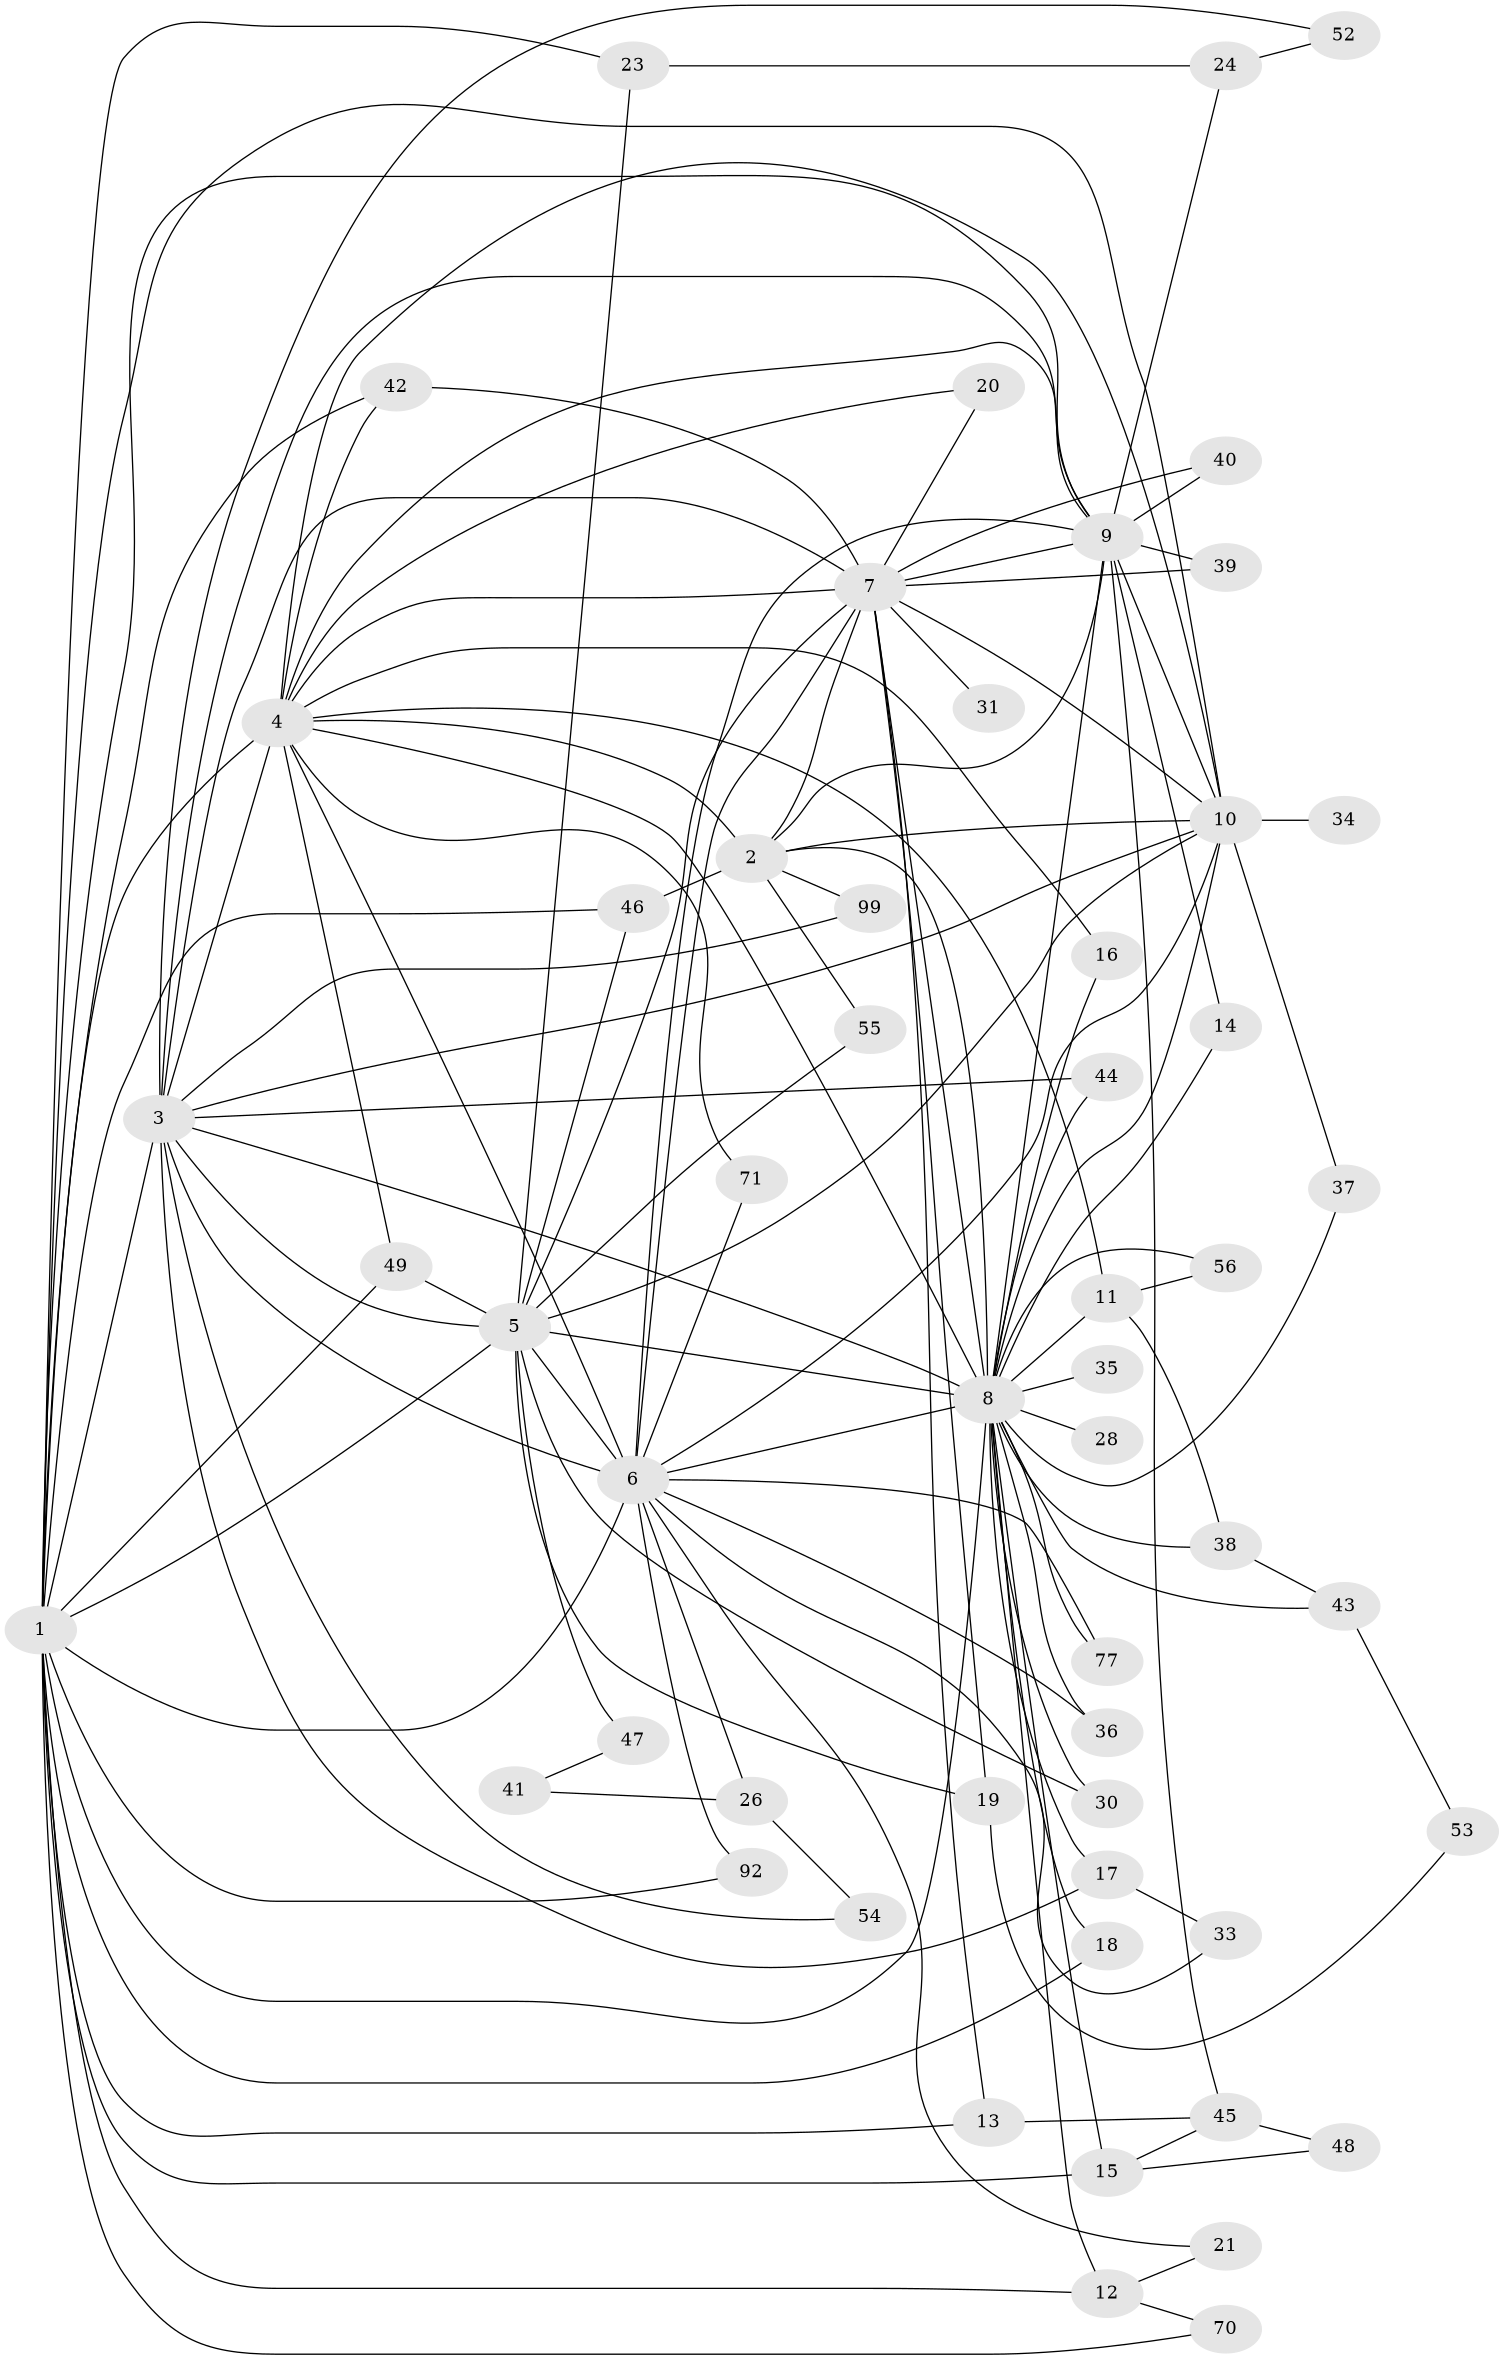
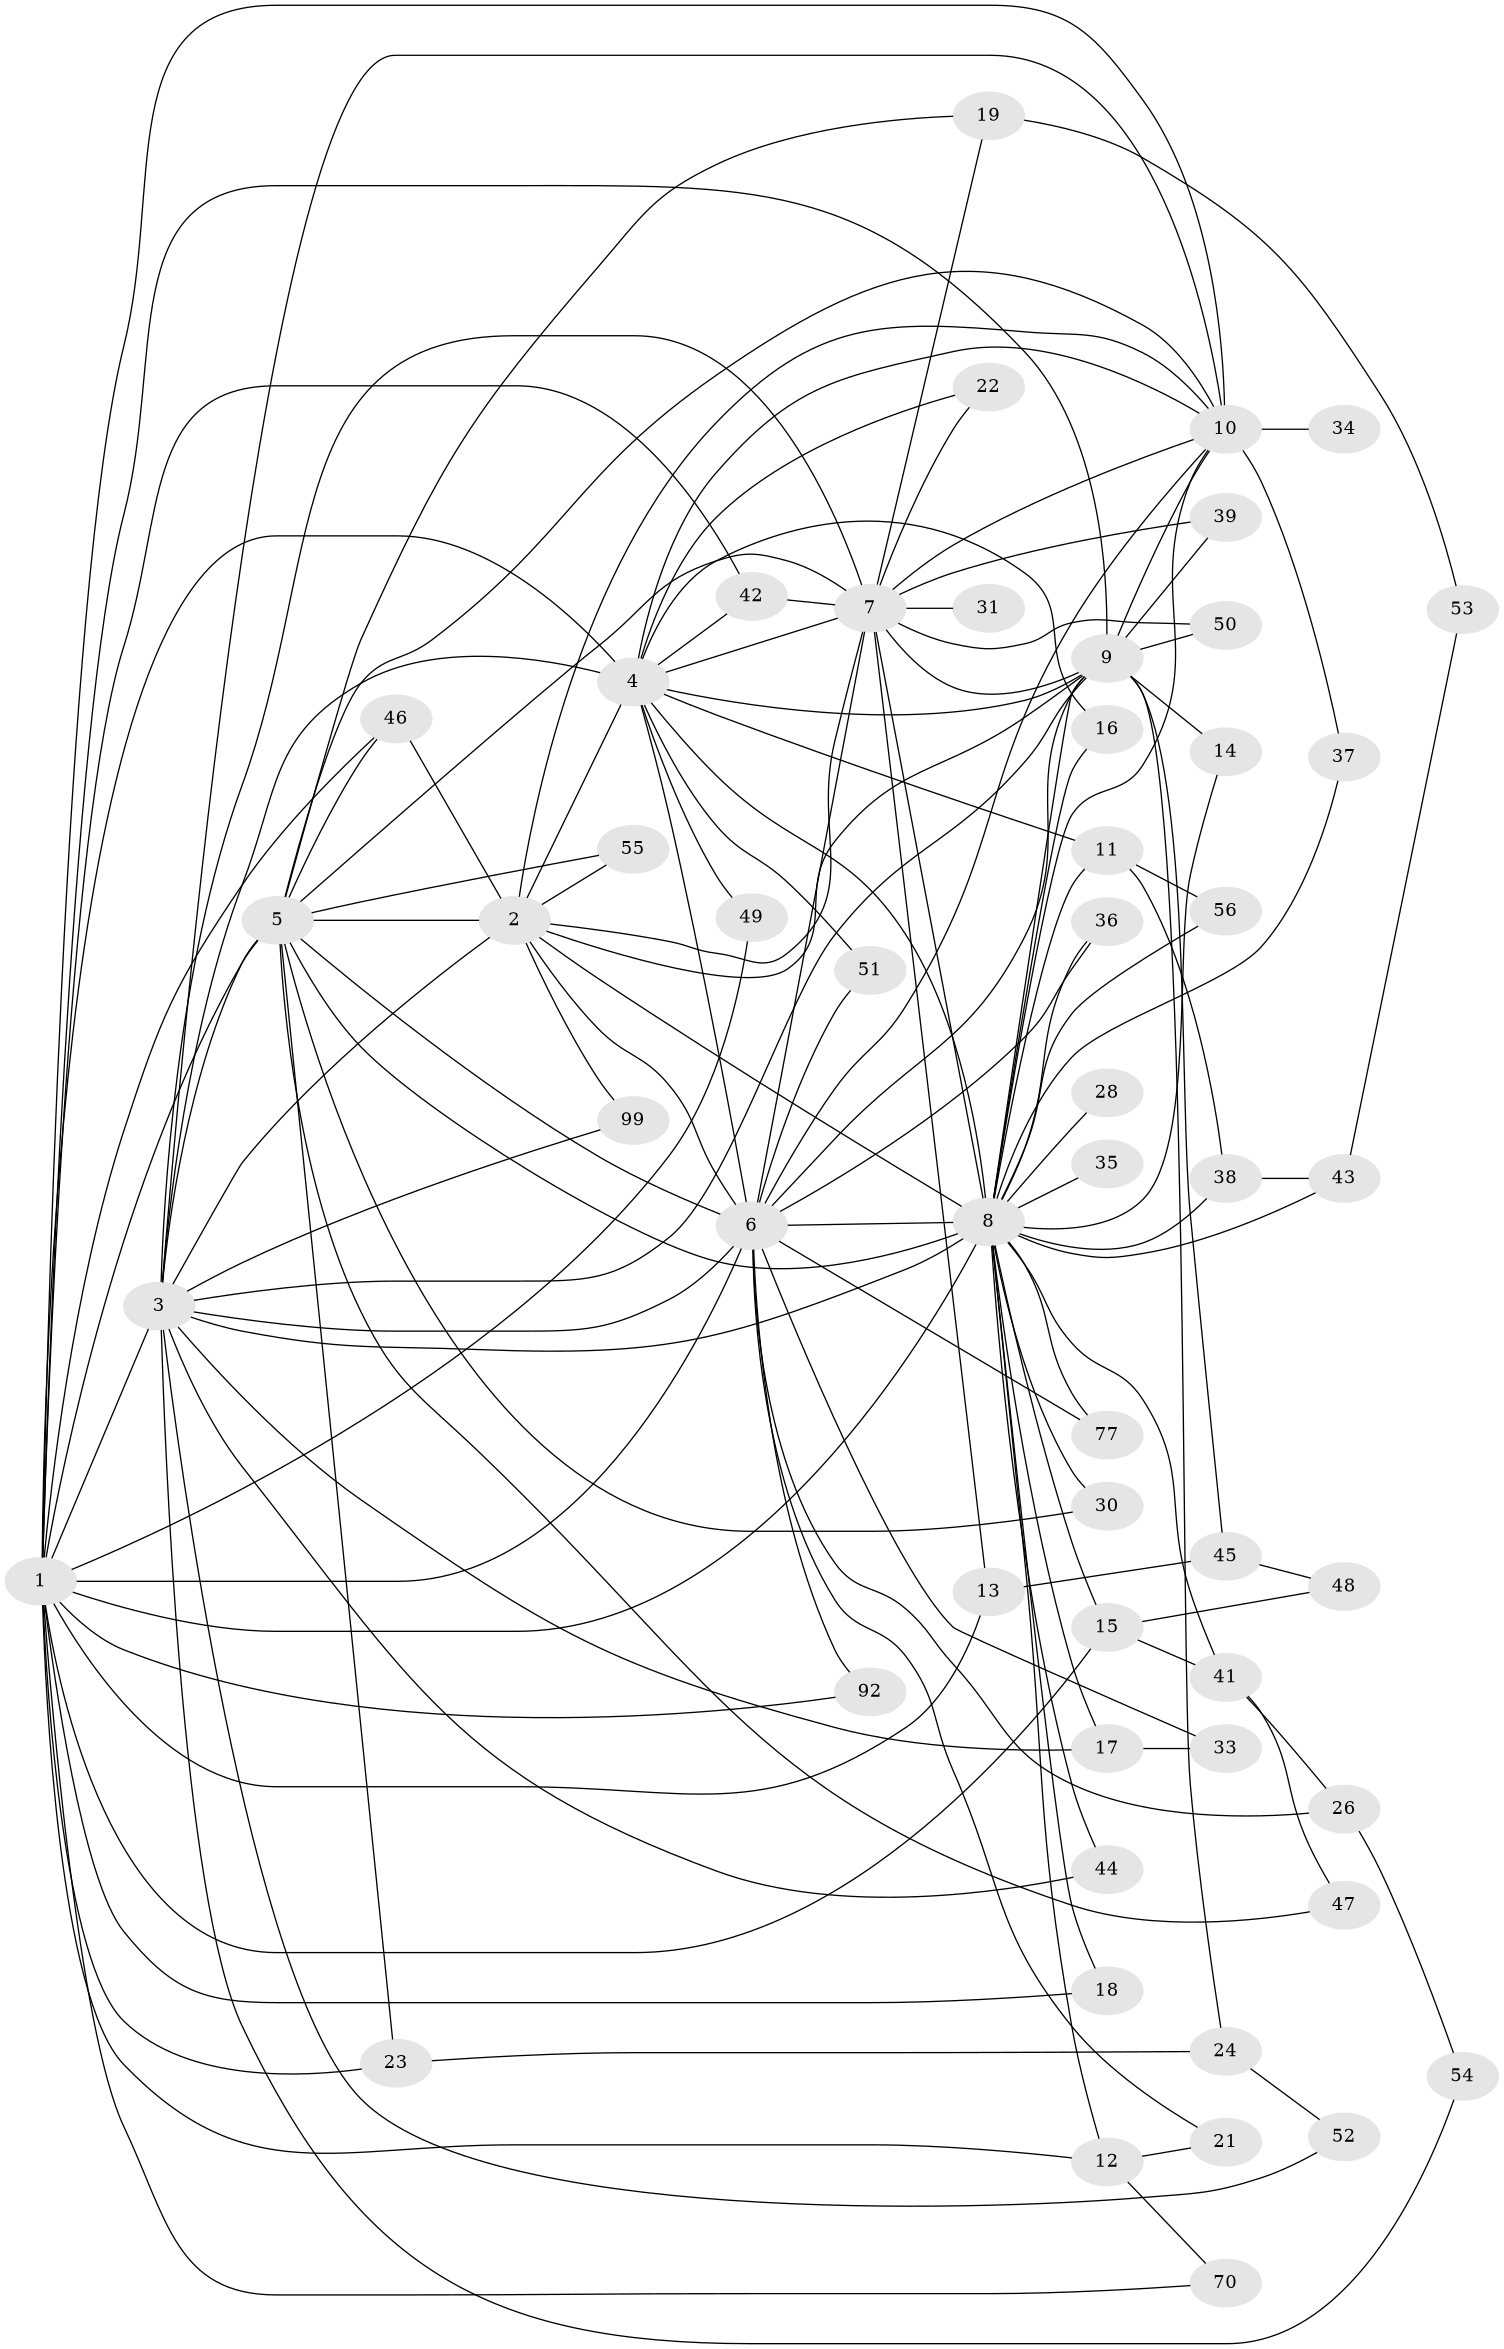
(989, 387) -> (989, 387)
(1226, 461) -> (1226, 625)
none -> (646, 1063)
none -> (308, 1090)
(752, 1180) -> (870, 970)
(456, 1297) -> (396, 920)
none -> (1157, 1424)
(1166, 2145) -> (1167, 1652)
